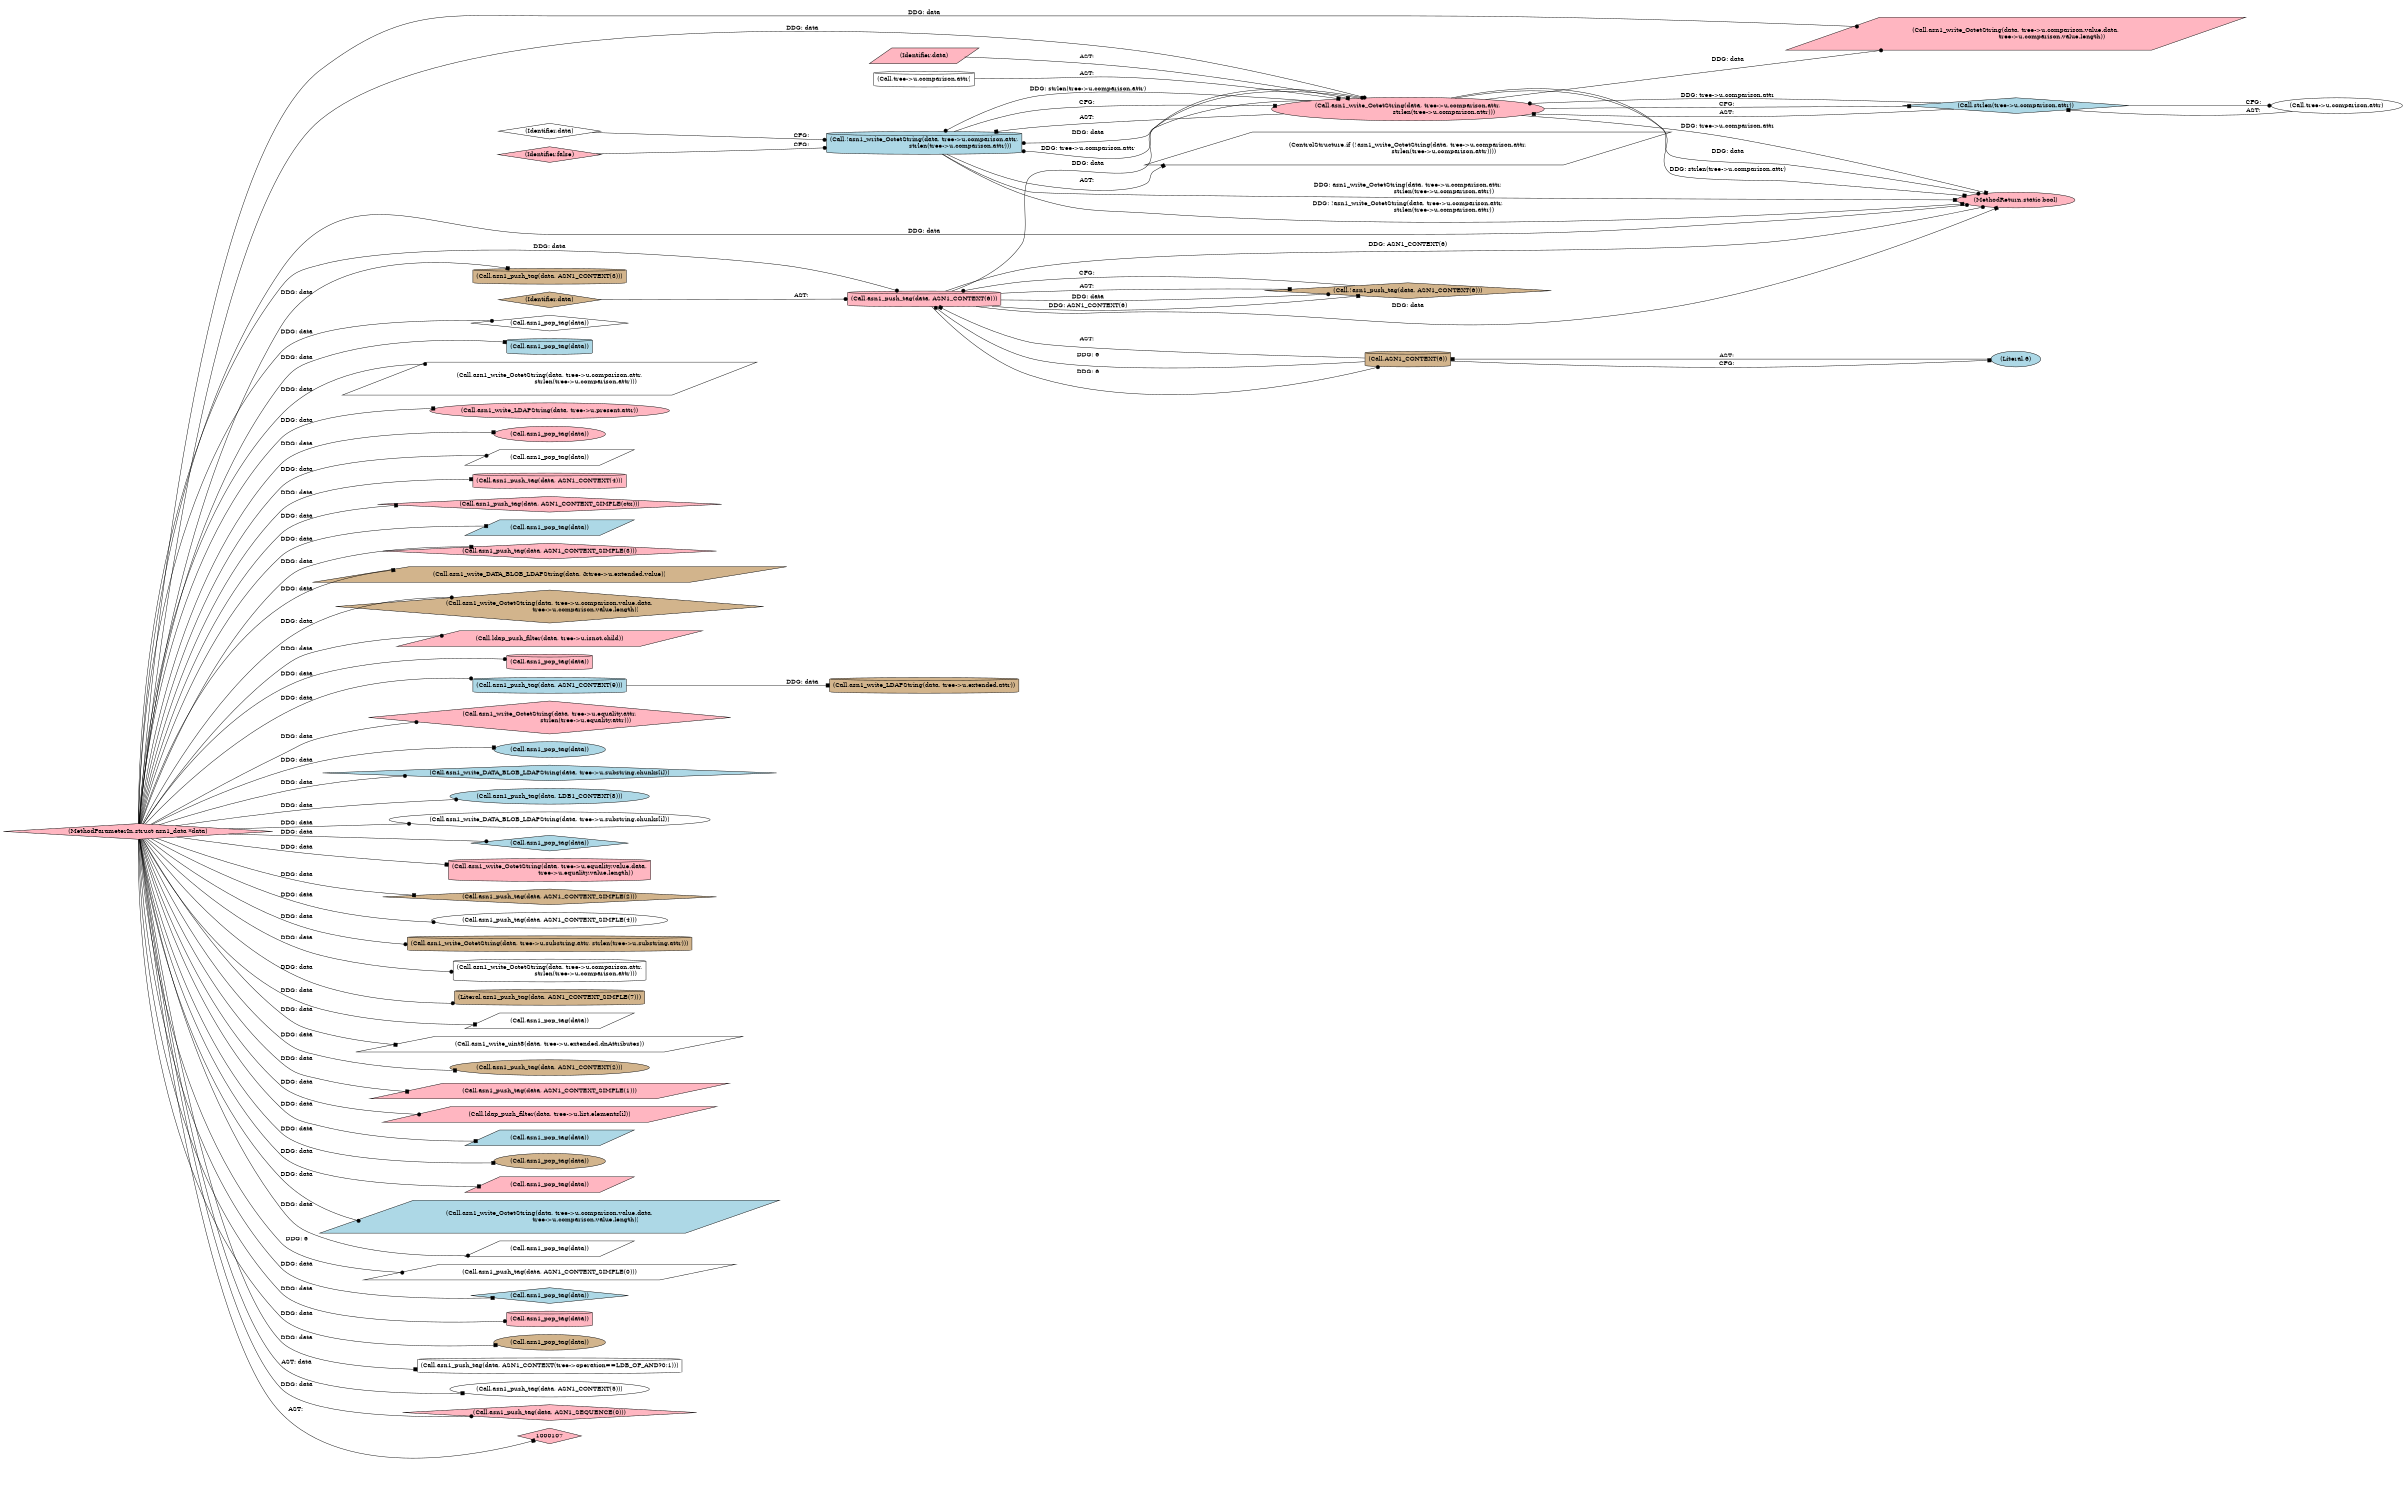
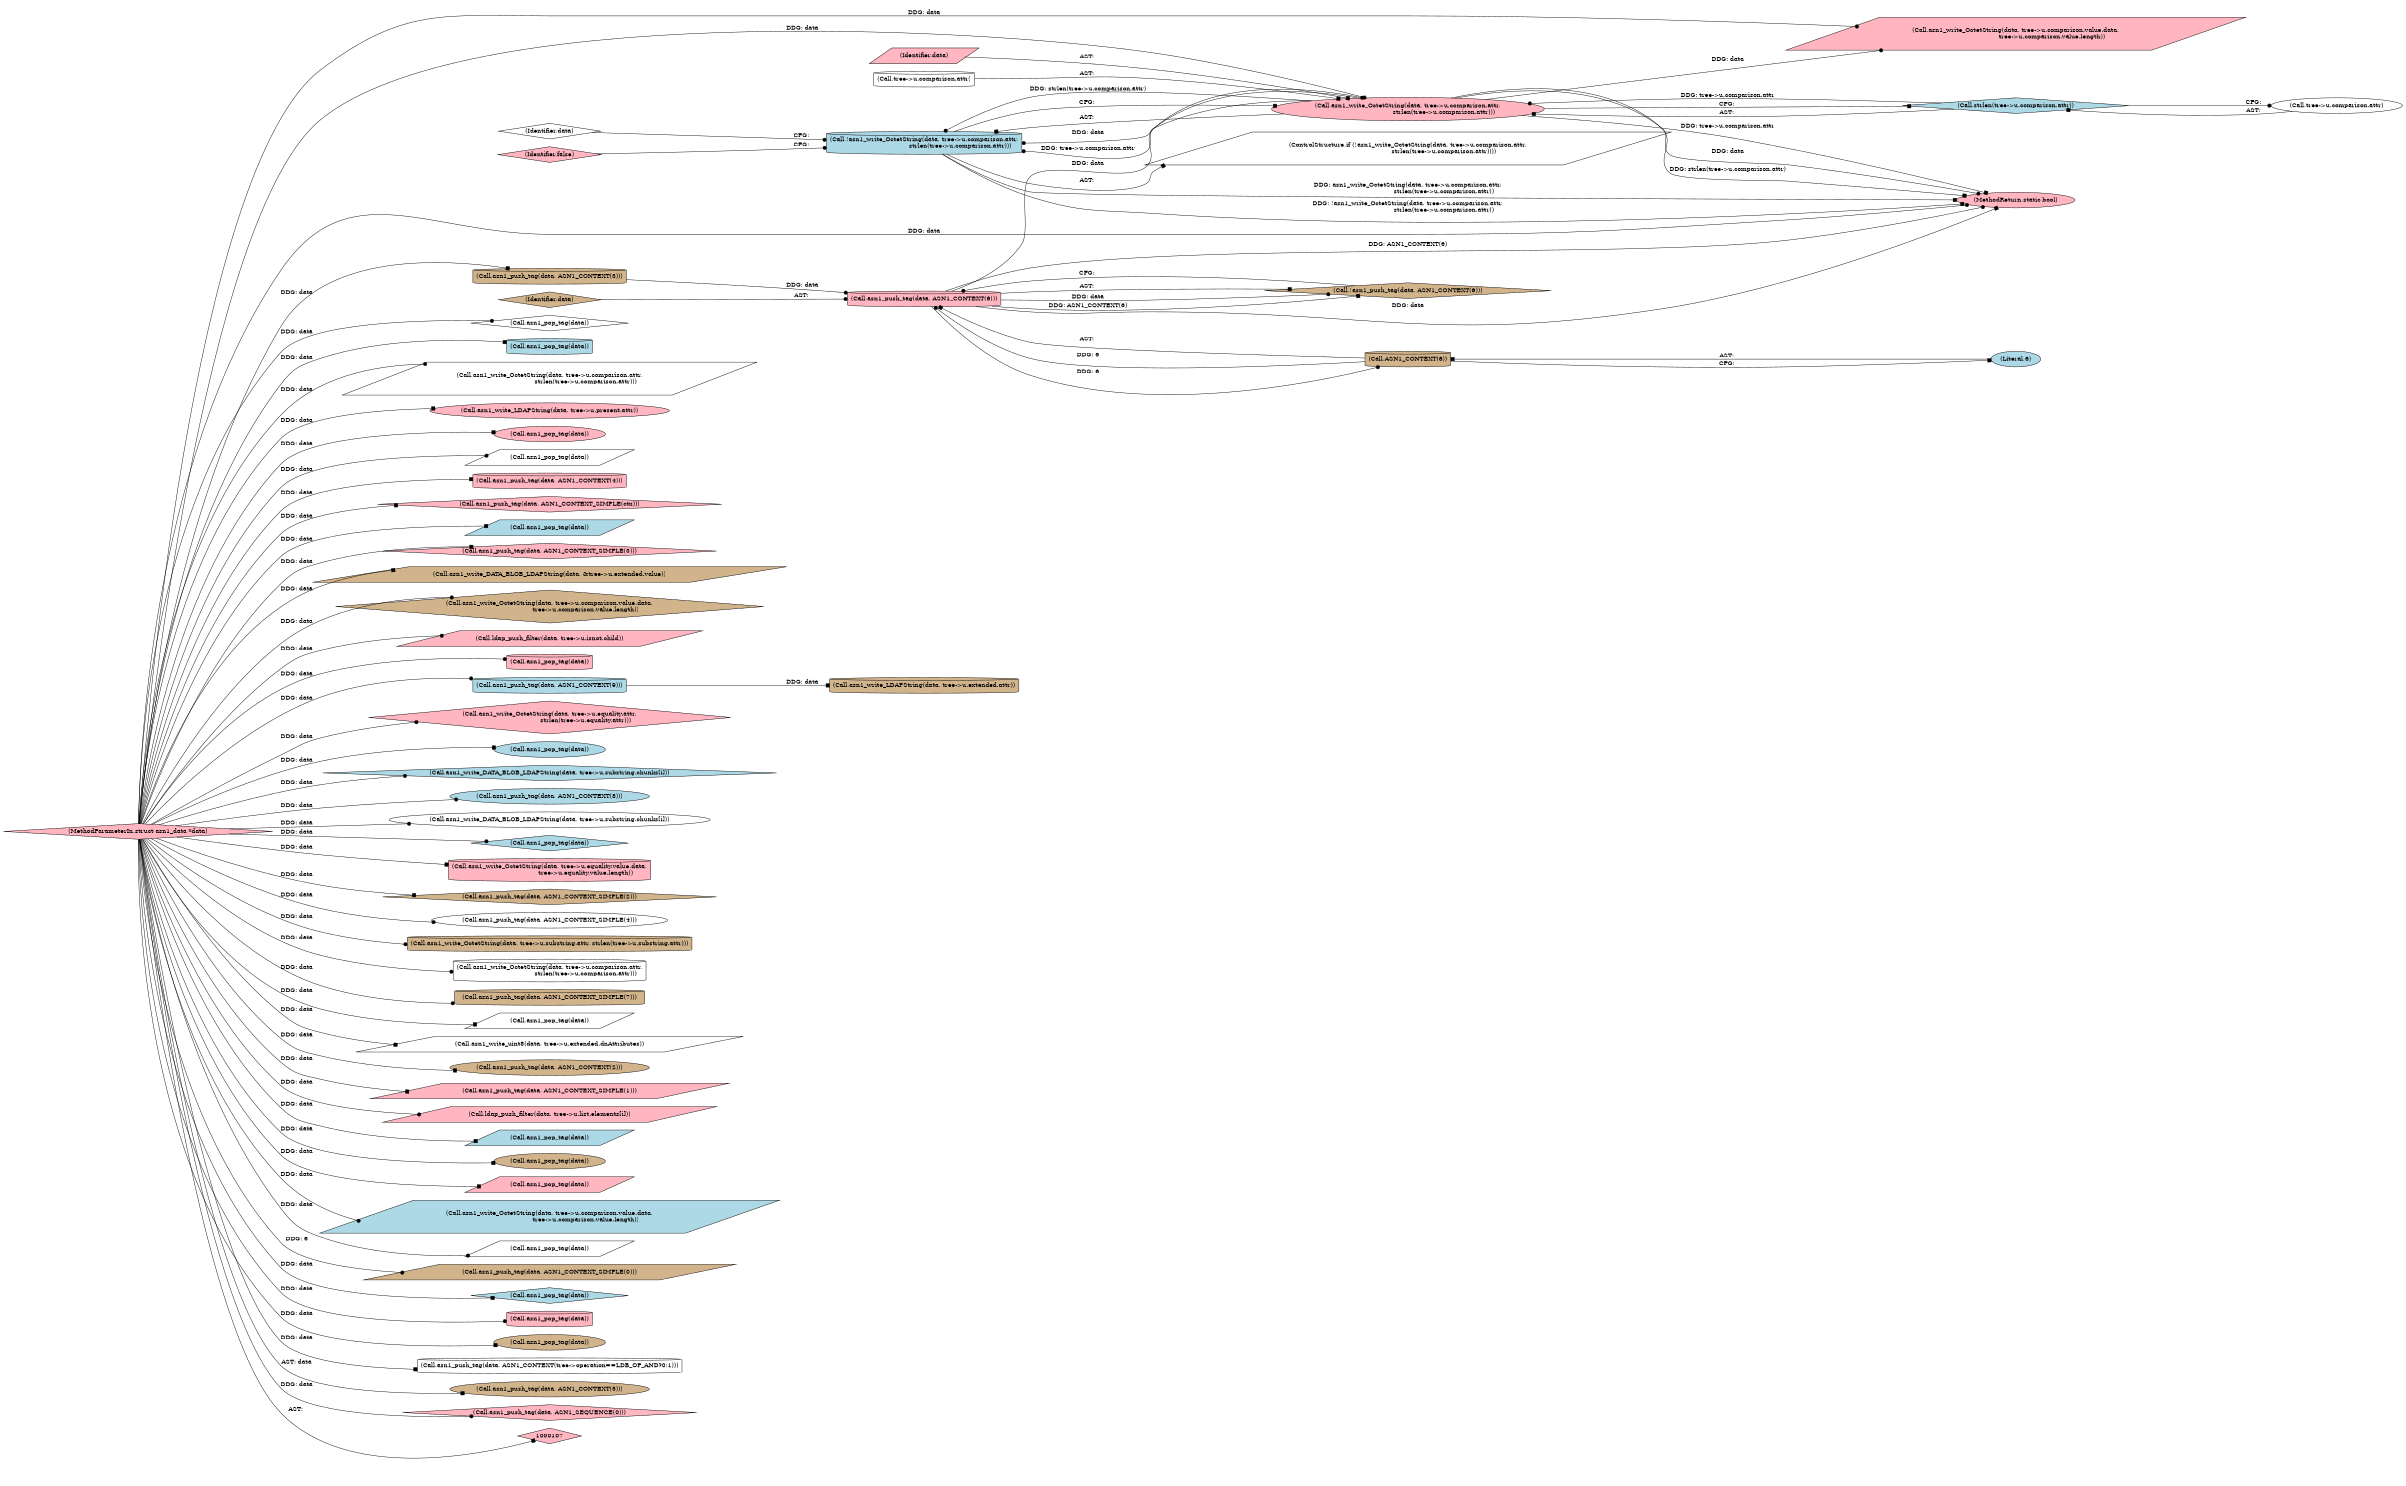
(305, 269) -> (735, 285)
(550, 796) -> (550, 796)
(550, 997) -> (550, 997)
(550, 1272) -> (550, 1272)
(550, 1389) -> (550, 1389)
